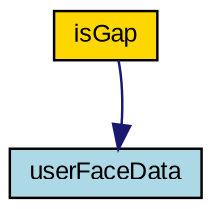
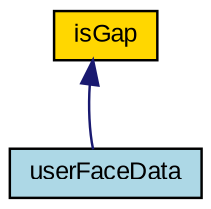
(122, 92) -> (89, 117)
